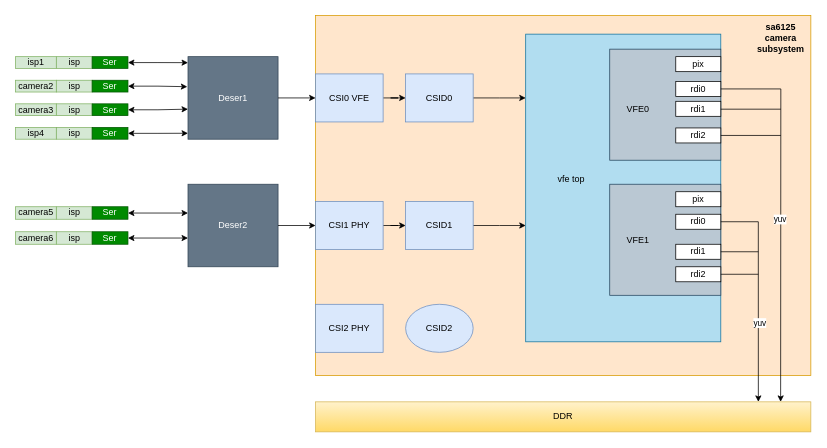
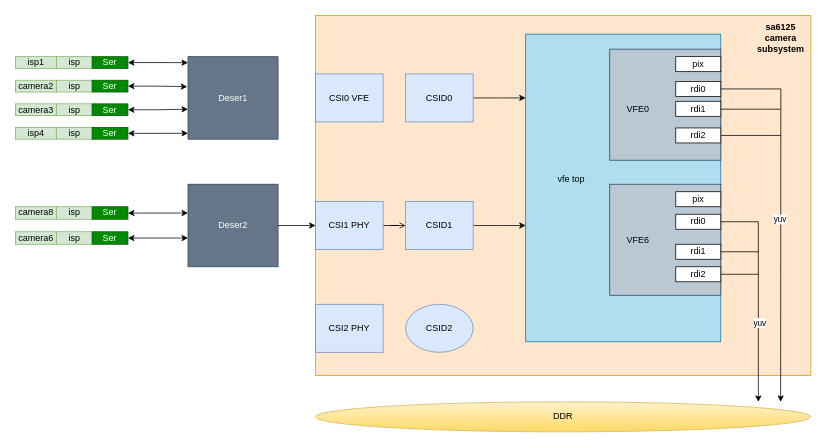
(309, 98) -> none
(395, 98) -> none
(36, 213) -> (36, 213)
(399, 225) -> (400, 225)
(638, 240) -> (638, 240)
(563, 417) -> (563, 417)
